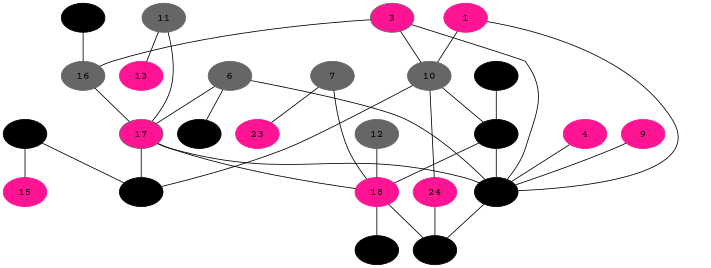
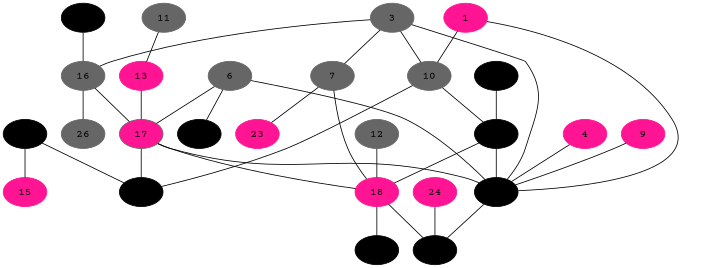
(392, 18) -> (392, 18)
none -> (362, 47)
(173, 79) -> (141, 105)
(432, 127) -> none
none -> (83, 134)
